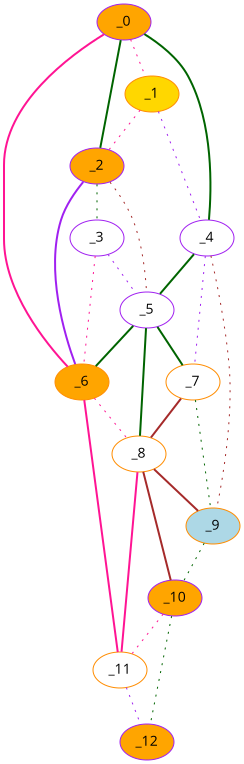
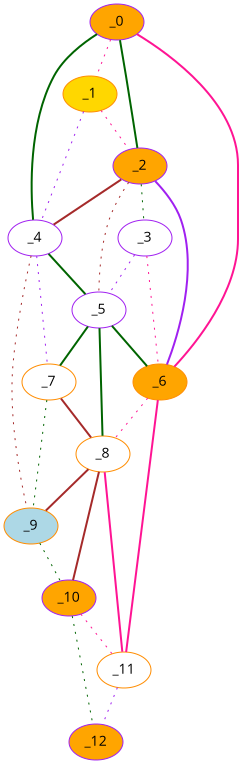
none -> (87, 202)
